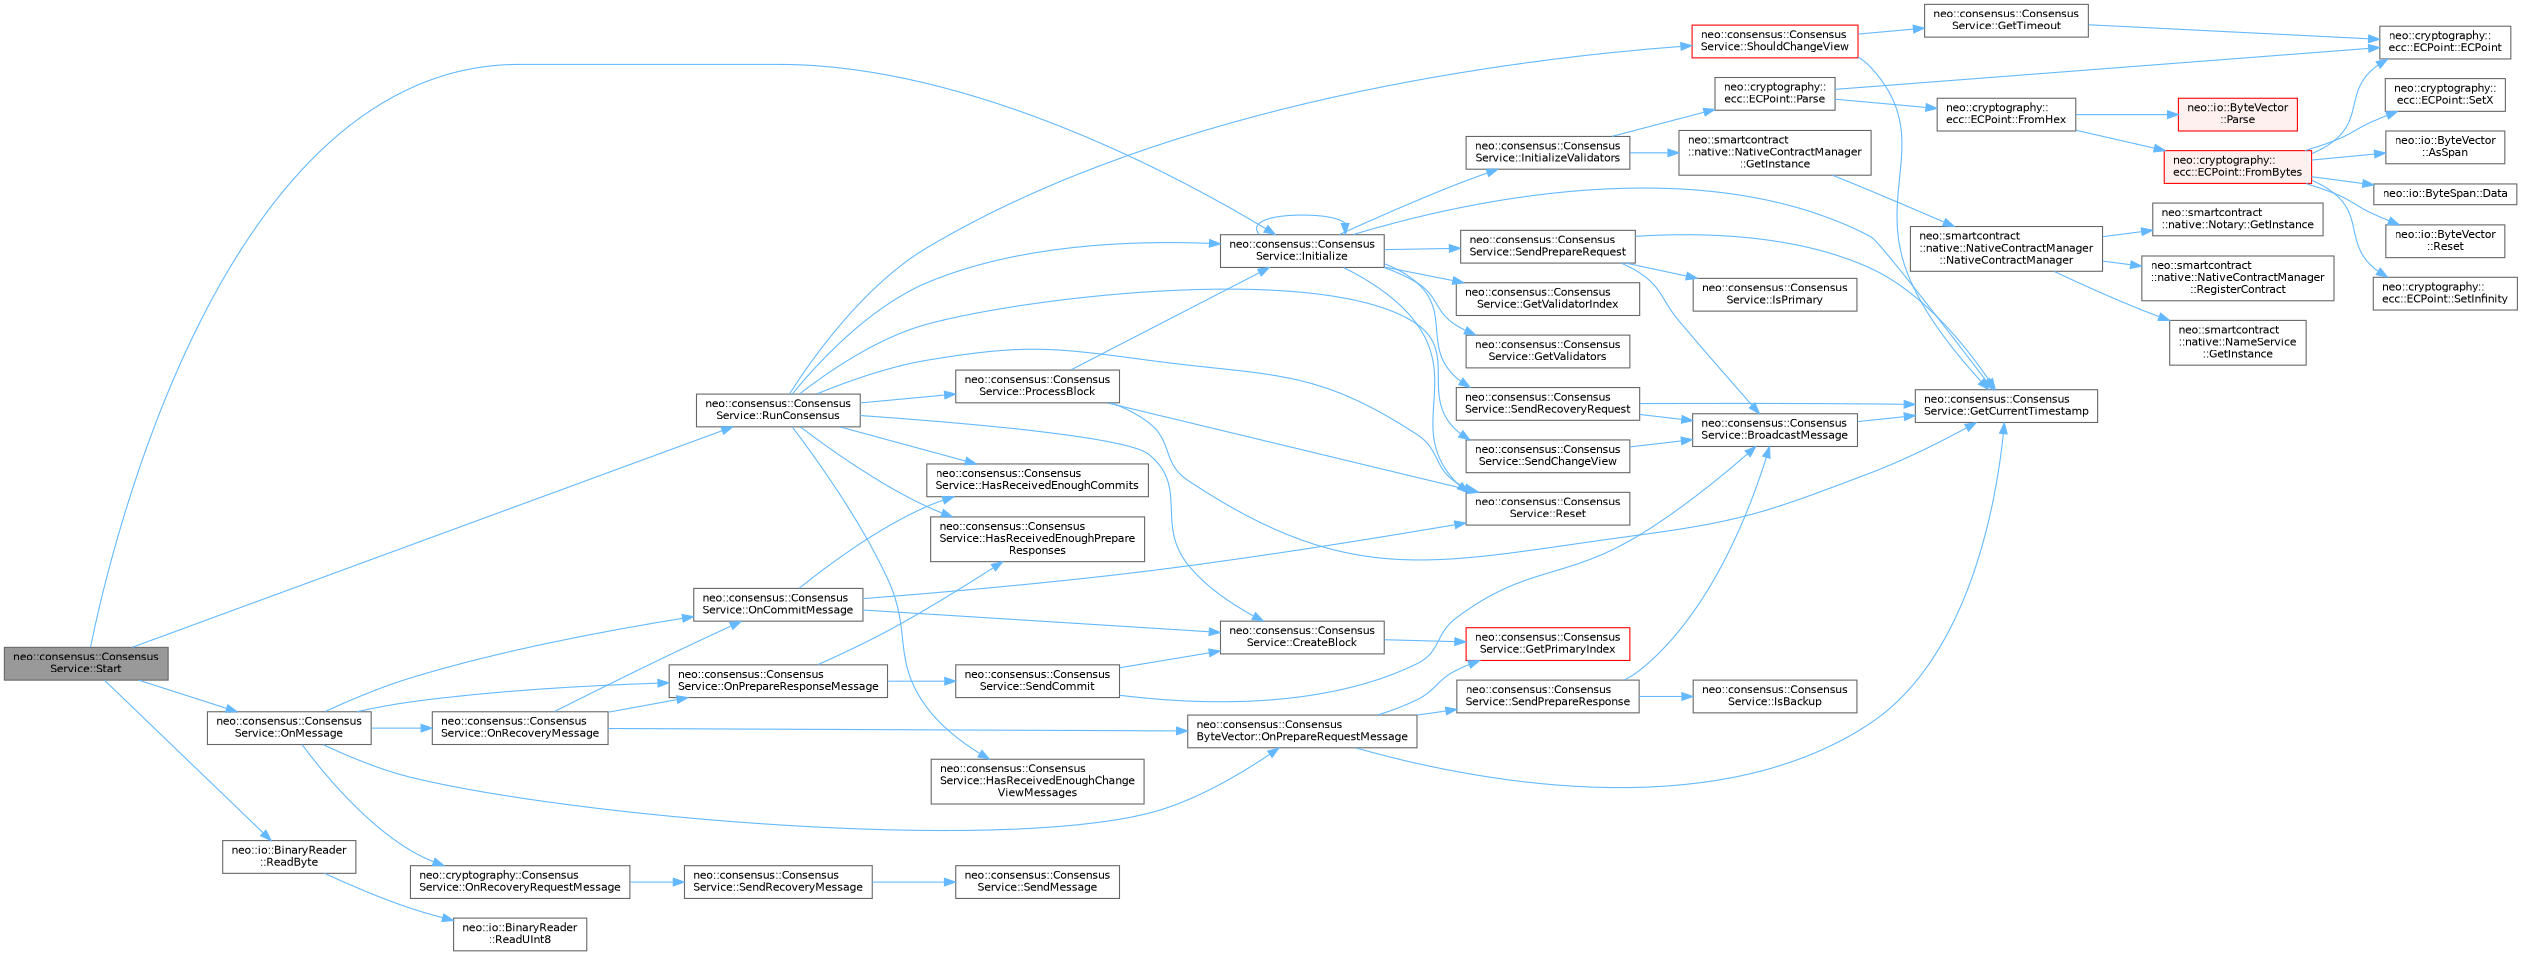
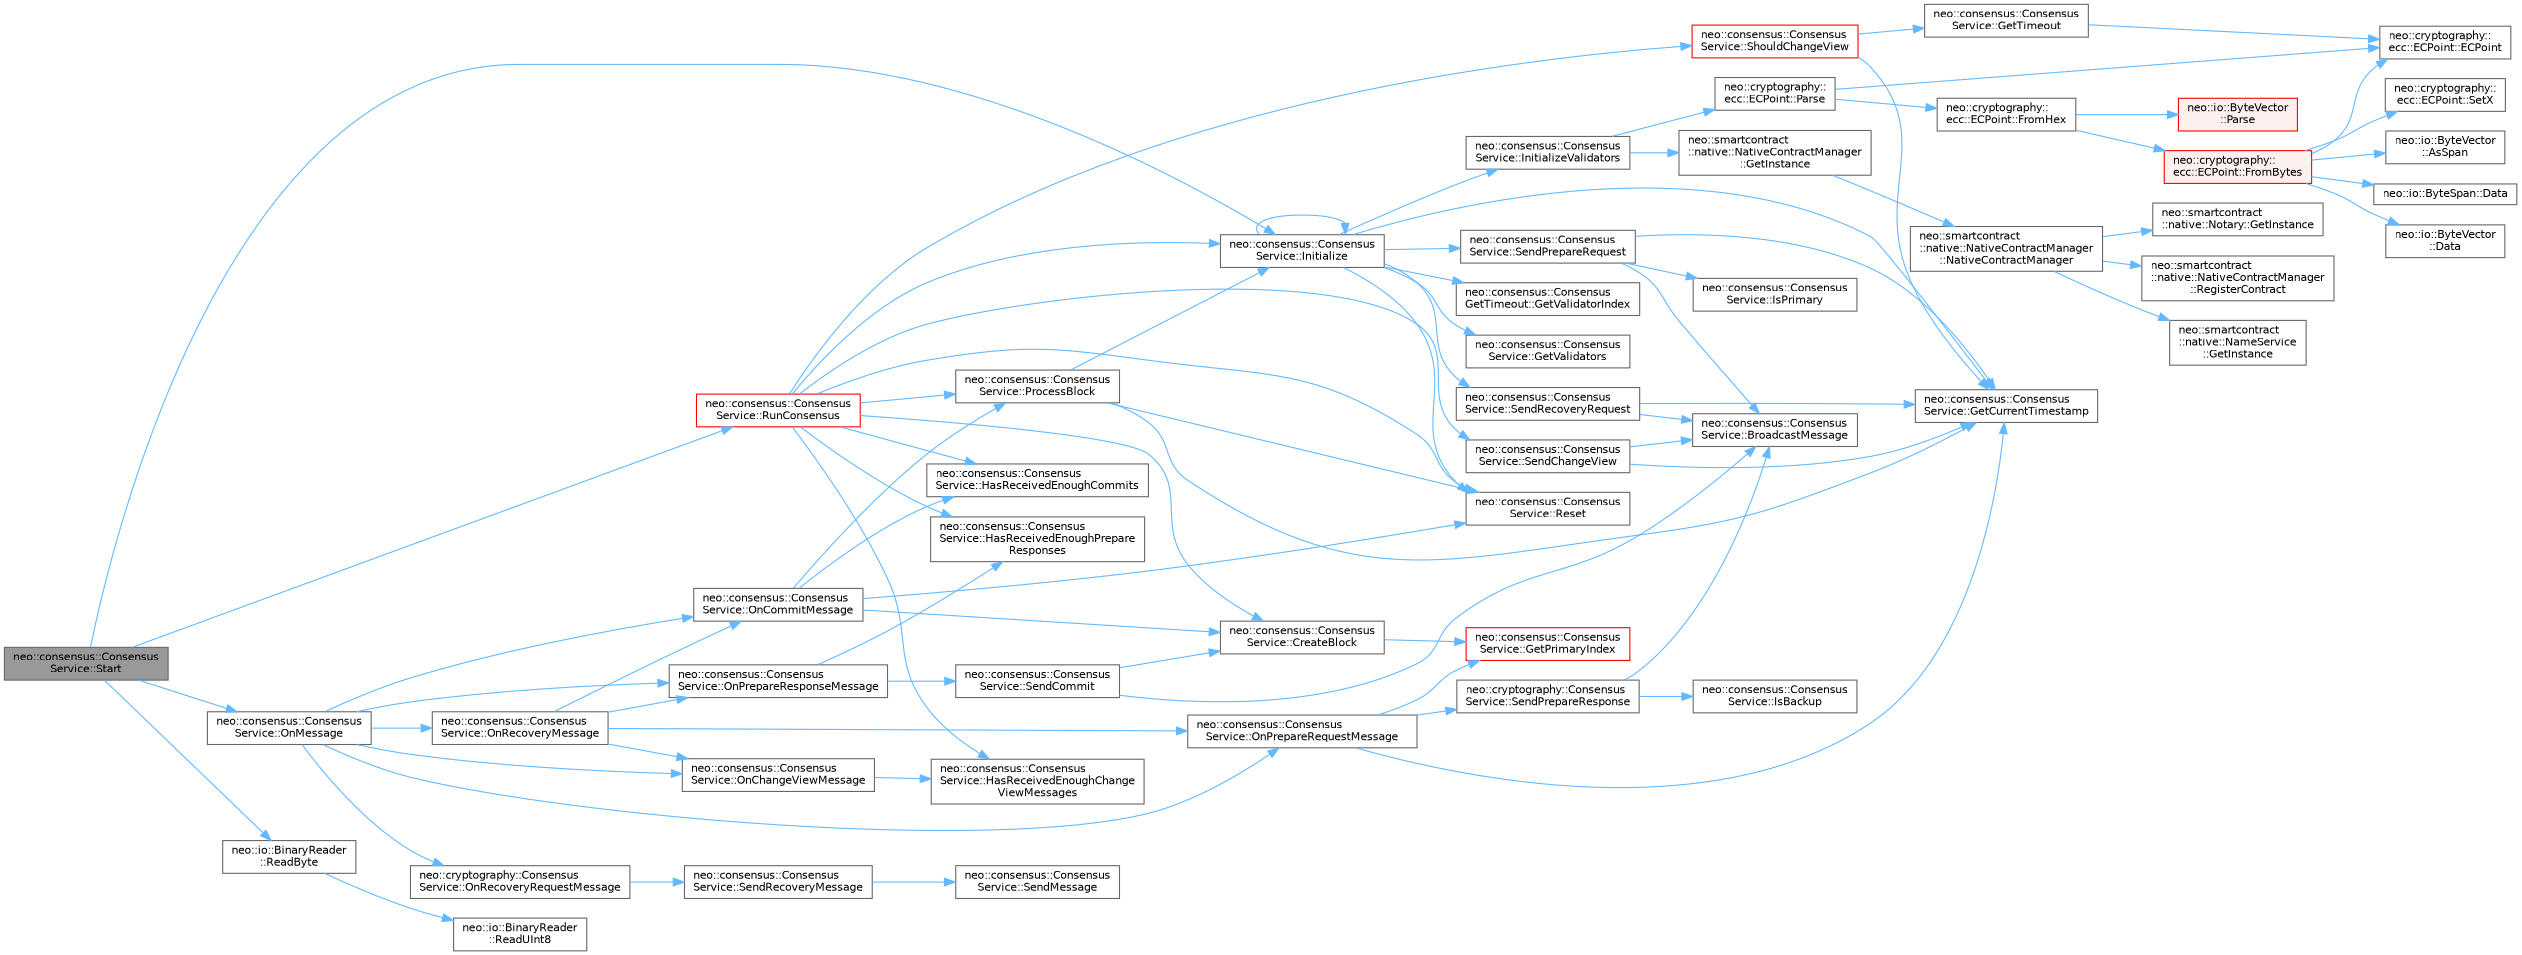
(2445, 241) -> (2445, 241)
(2445, 294) -> none
(1548, 299) -> (1548, 299)
(778, 410) -> (778, 410)
(1881, 419) -> (1799, 465)
none -> (882, 494)
(1548, 696) -> (1548, 696)
(1302, 731) -> (1302, 731)
none -> (778, 775)
